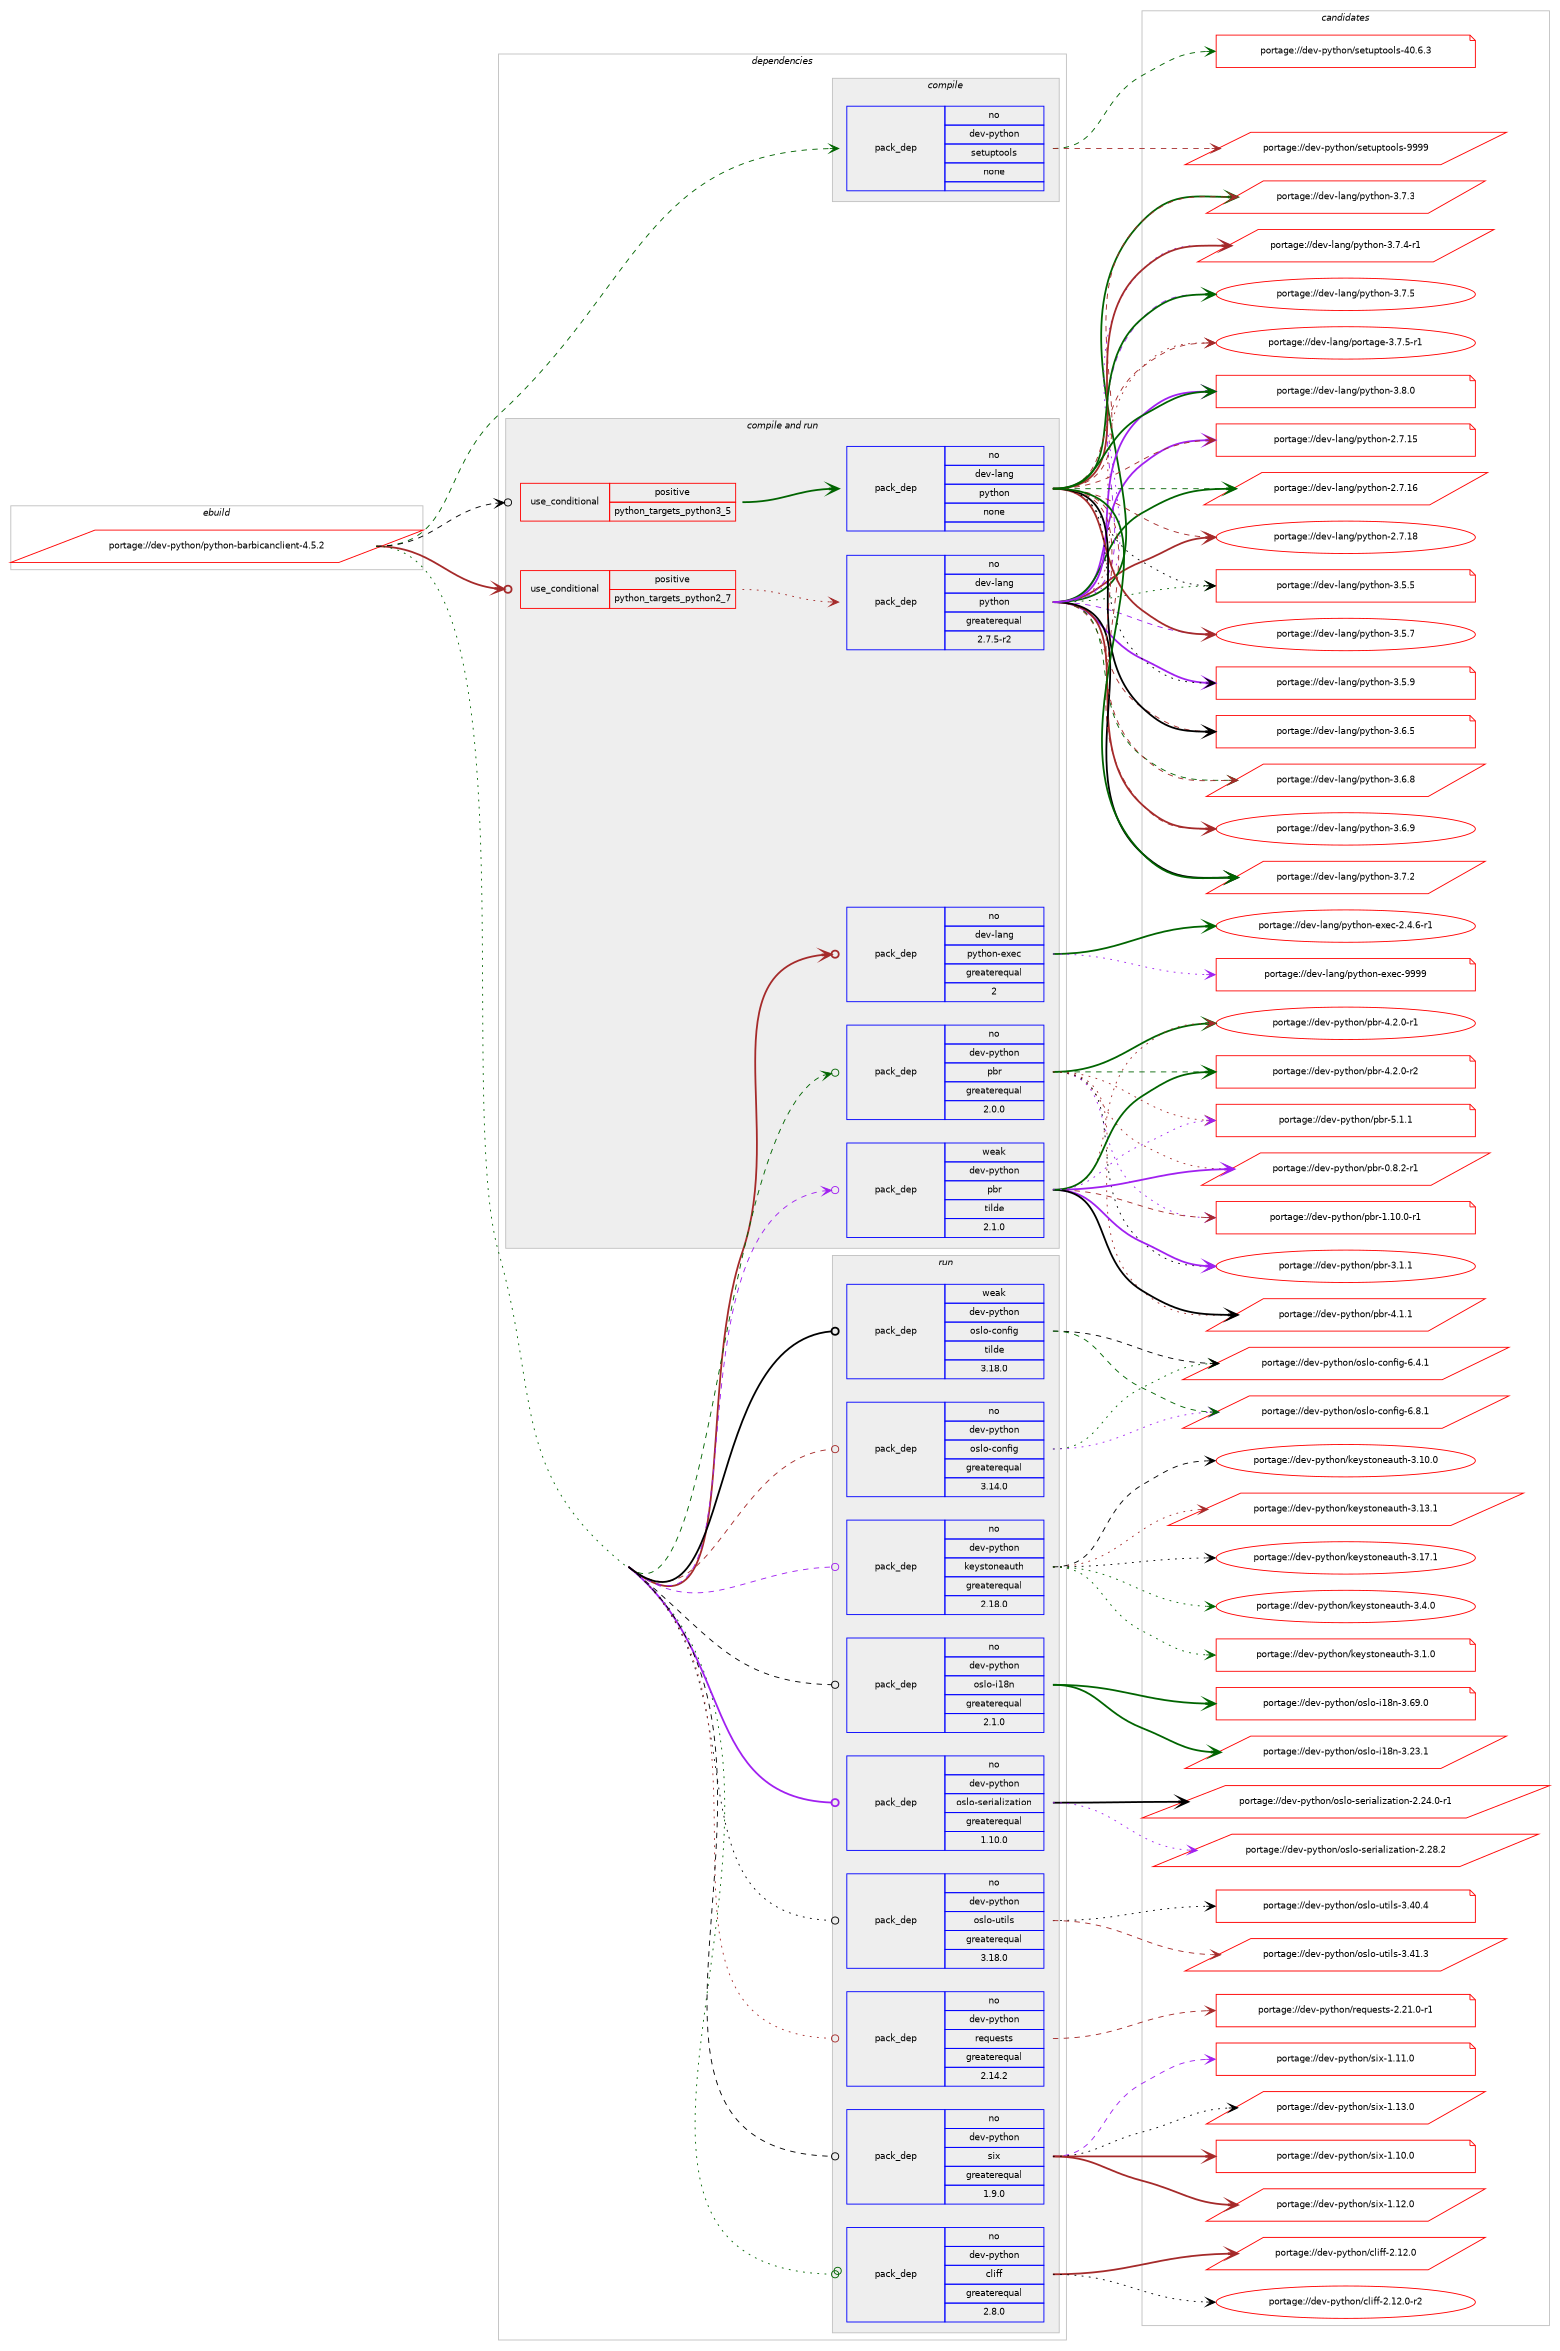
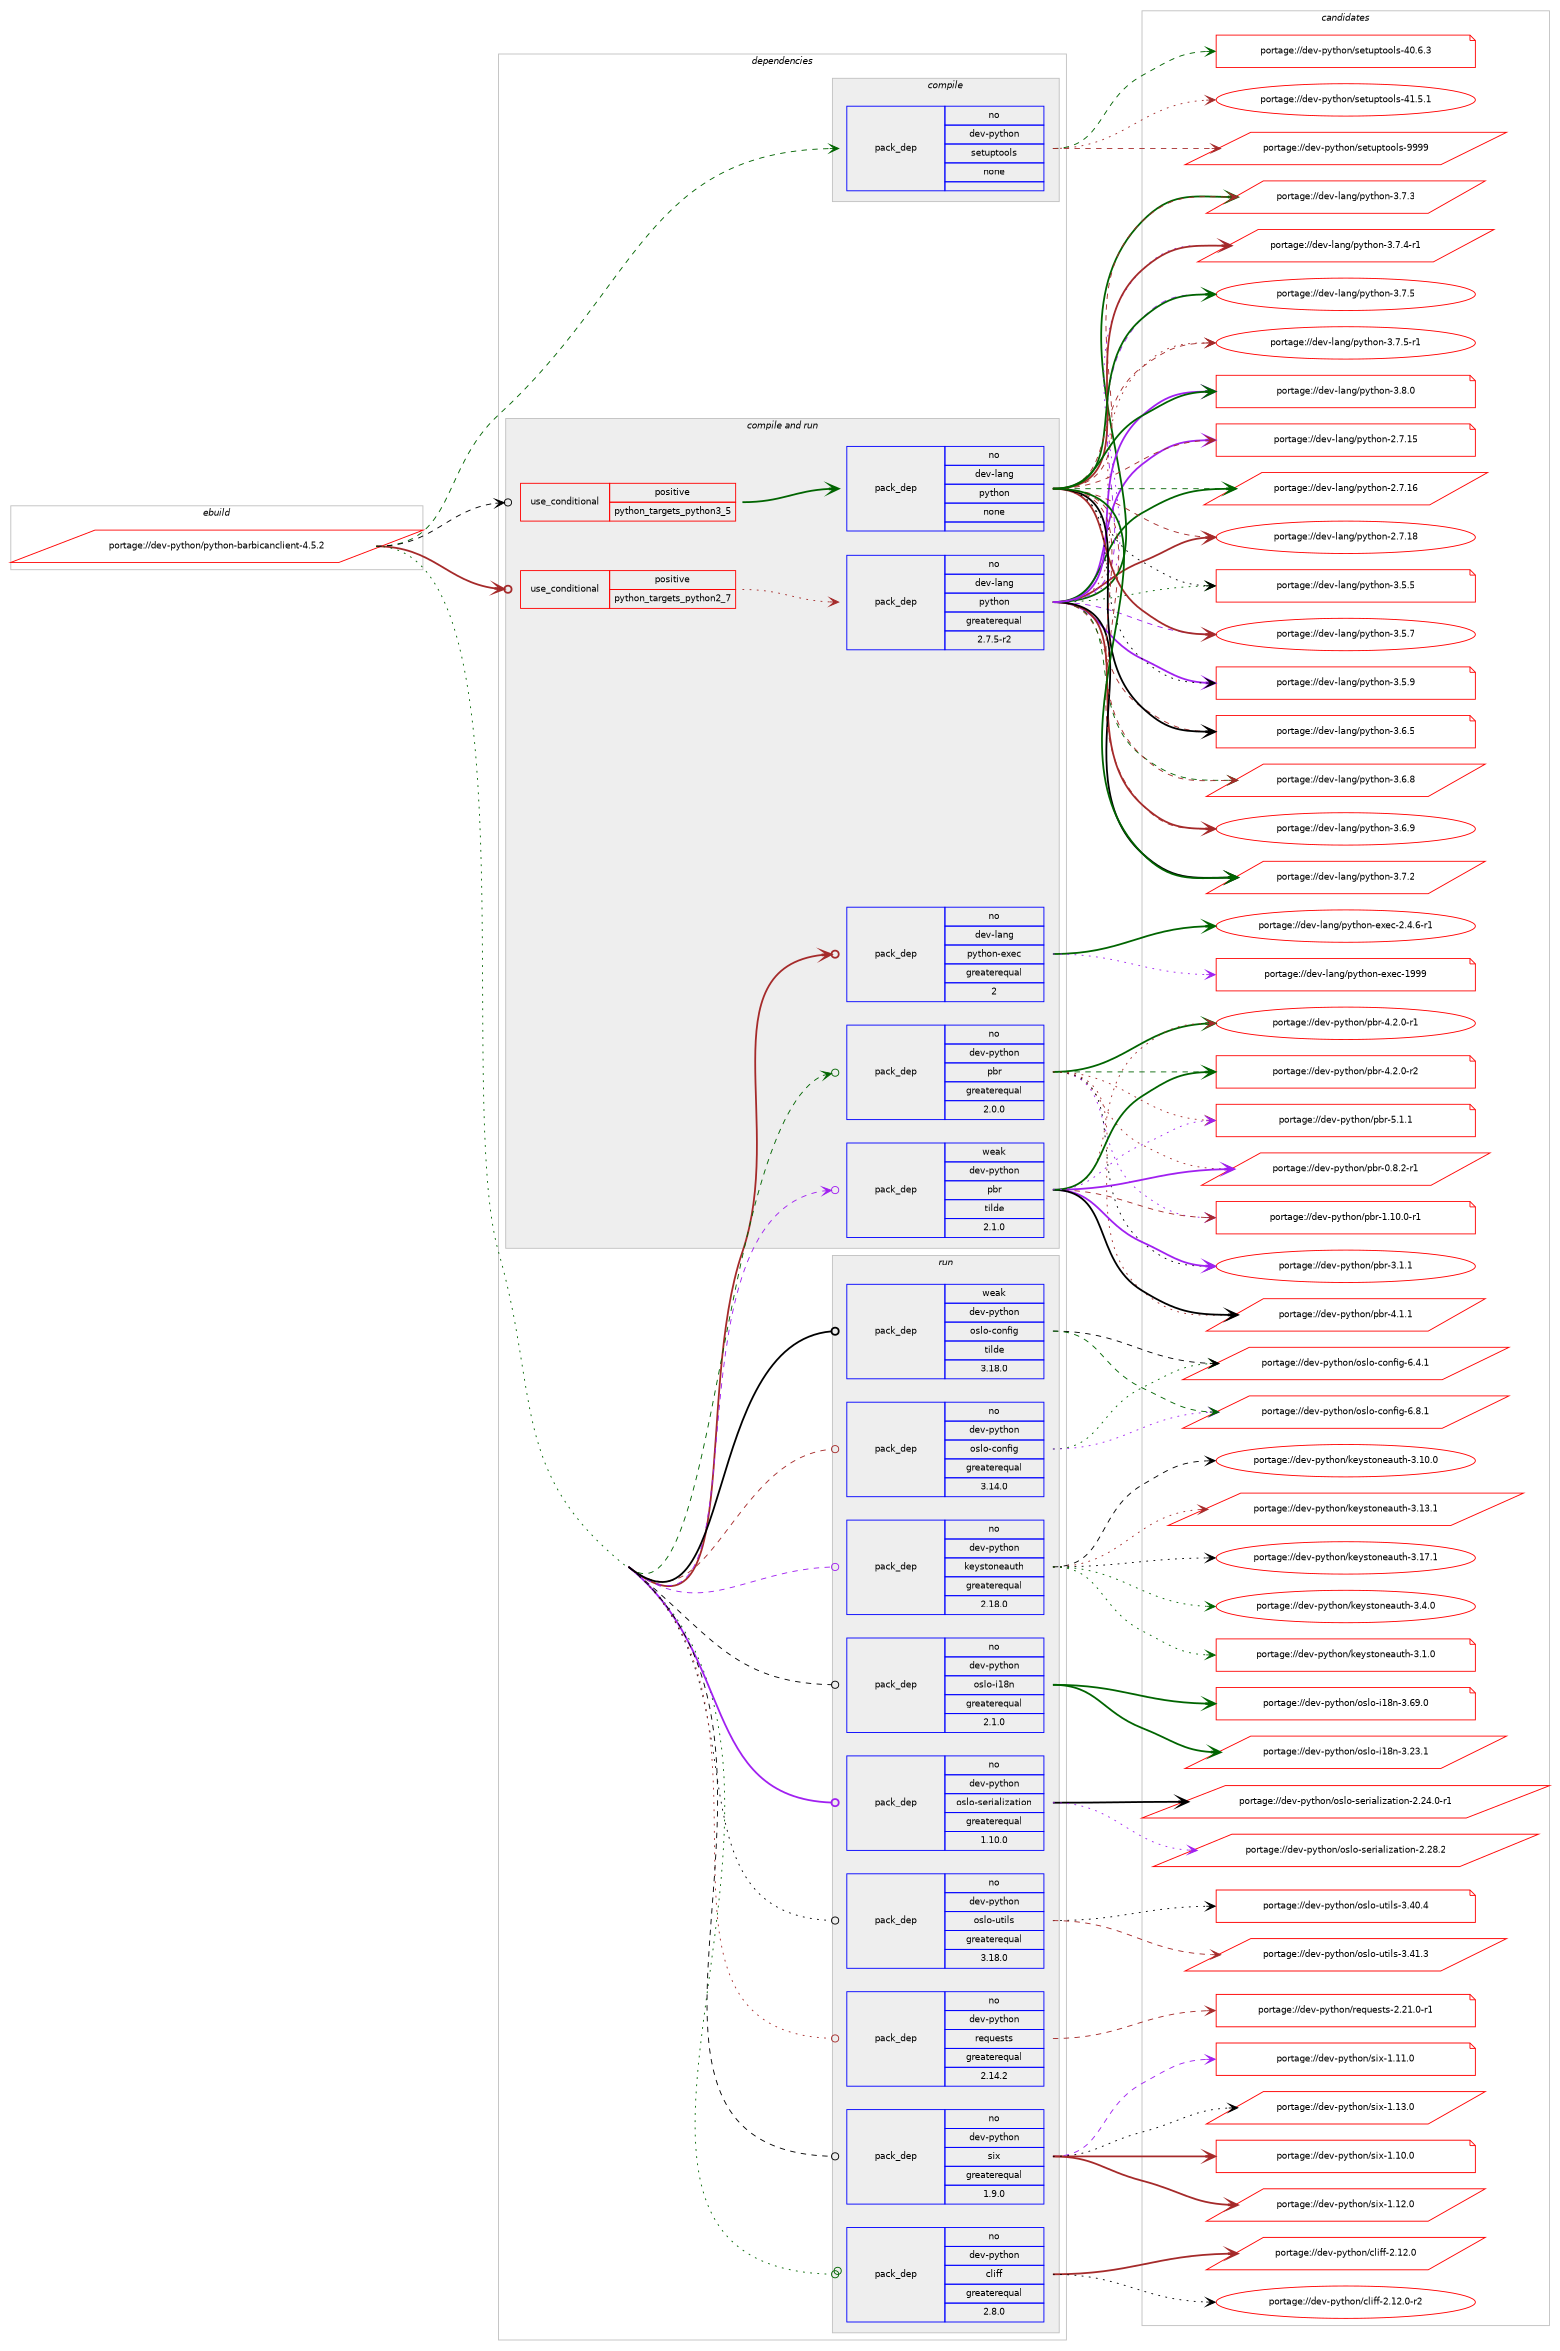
none -> (1346, 100)
(1346, 343) -> (1346, 343)
(1346, 975) -> (1346, 975)
